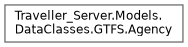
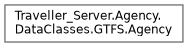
(94, 23) -> (94, 23)
